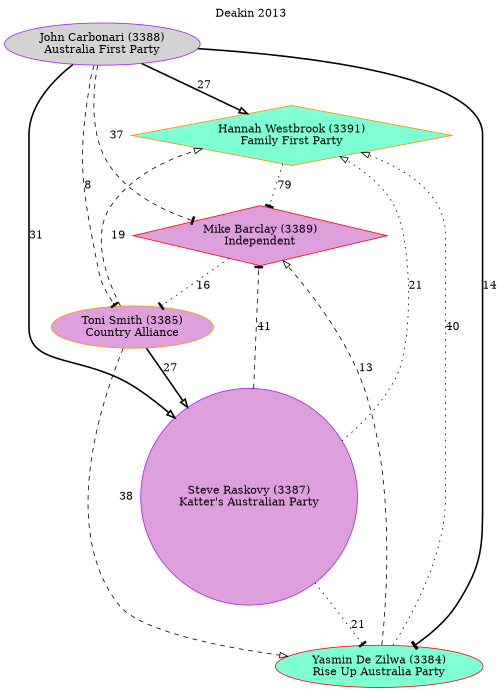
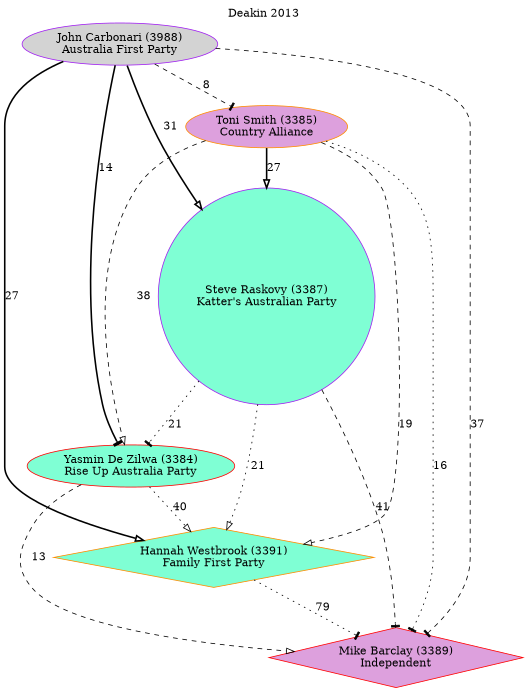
(102, 44) -> (120, 44)
(196, 282) -> (433, 359)
(249, 497) -> (267, 296)
